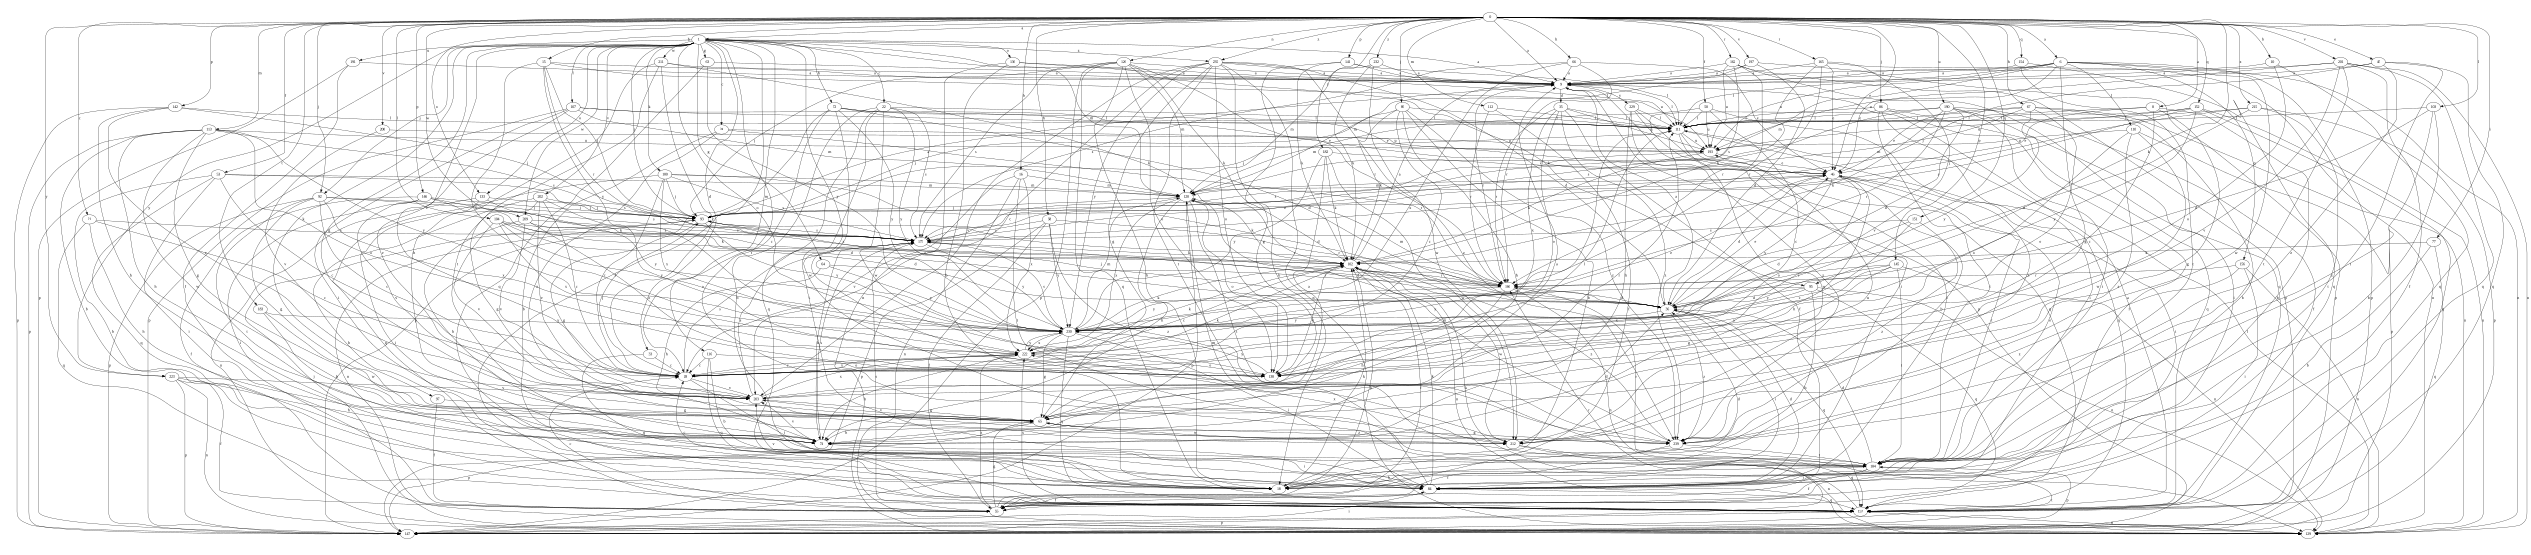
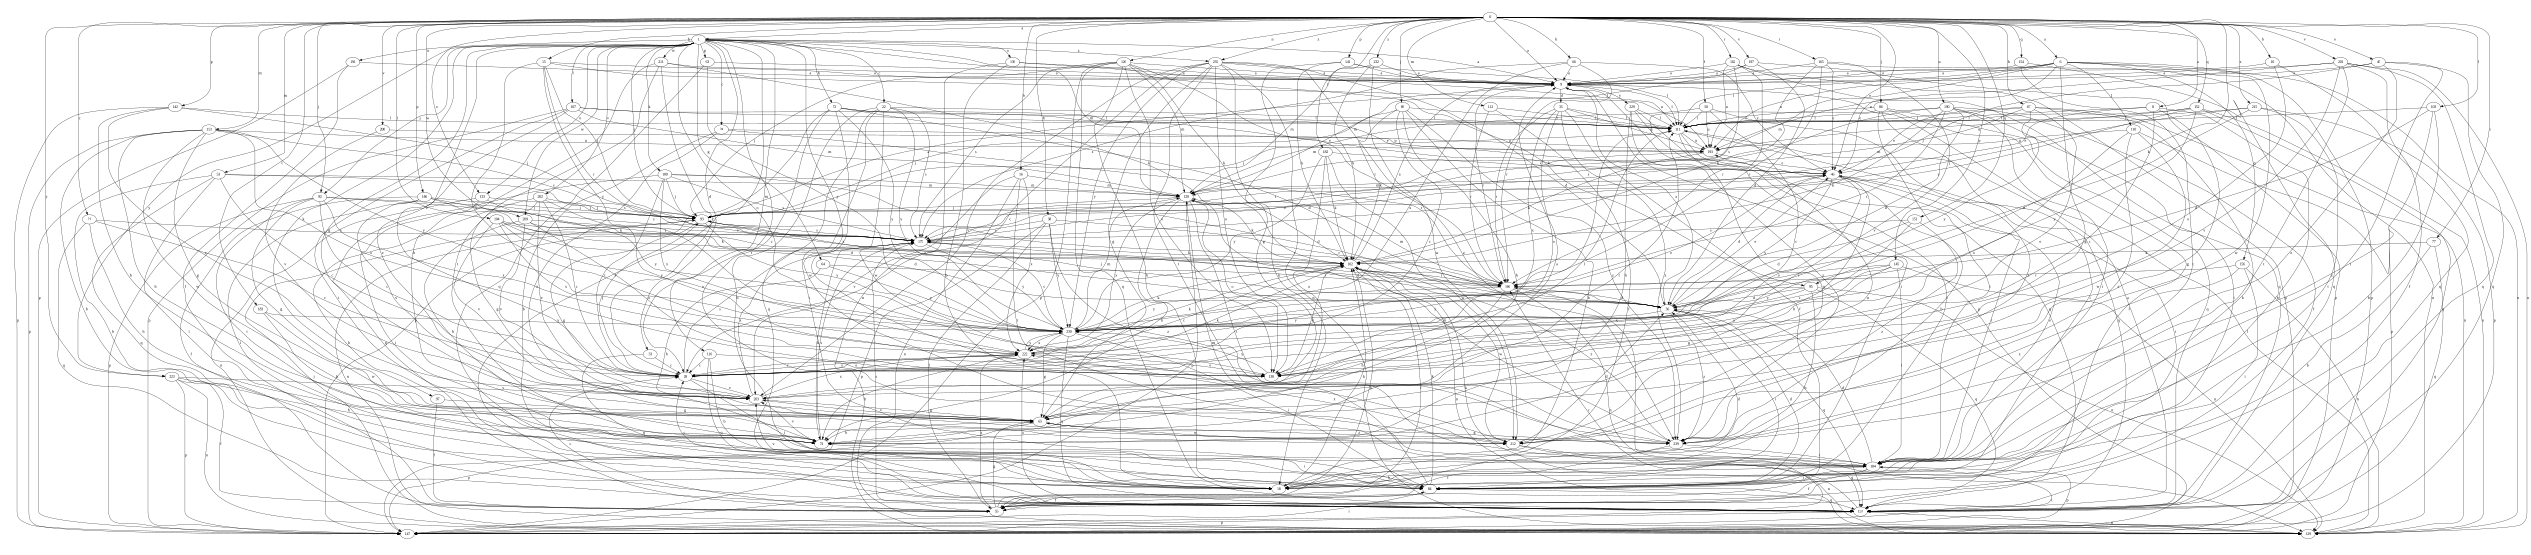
(285, 96) -> (285, 96)
